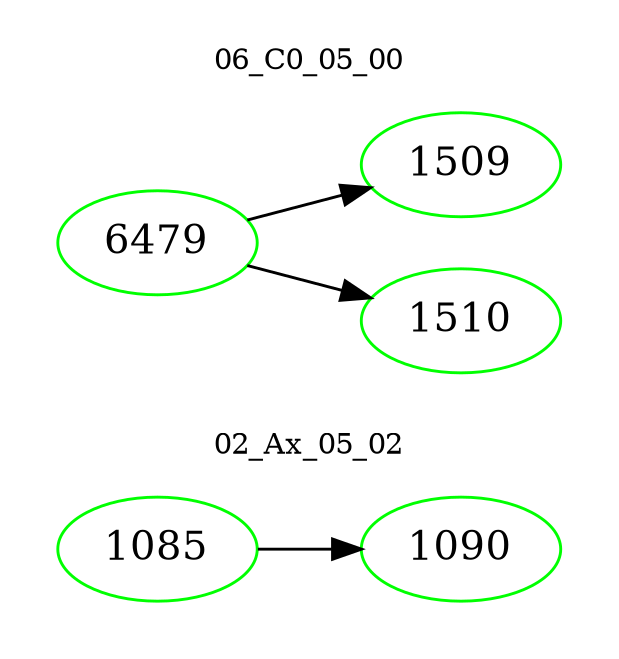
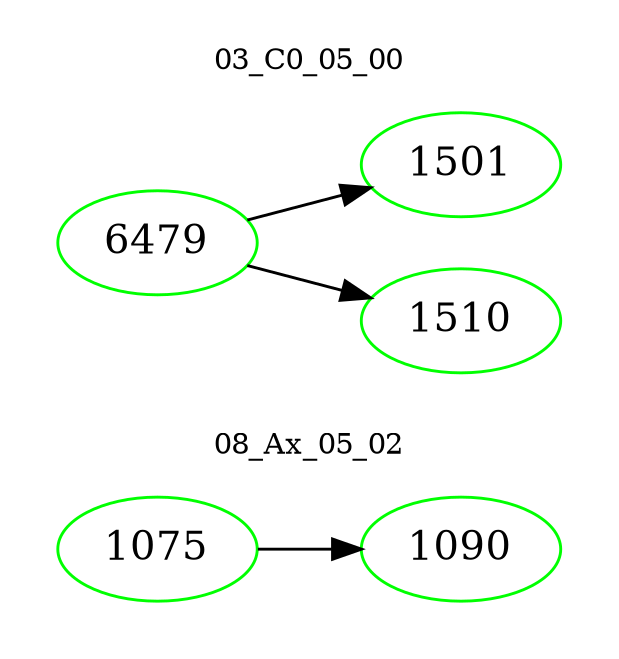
(309, 62) -> (309, 62)
(461, 165) -> (461, 165)
(309, 447) -> (309, 447)
(158, 549) -> (158, 549)
